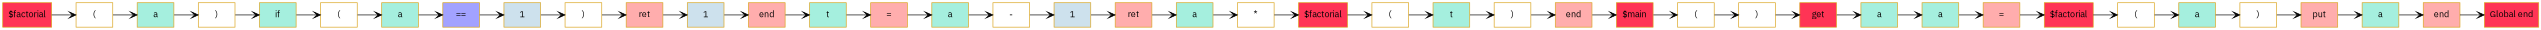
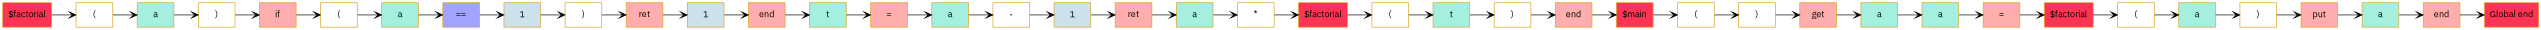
(278, 15) -> (278, 15)
(1818, 15) -> (1818, 15)
